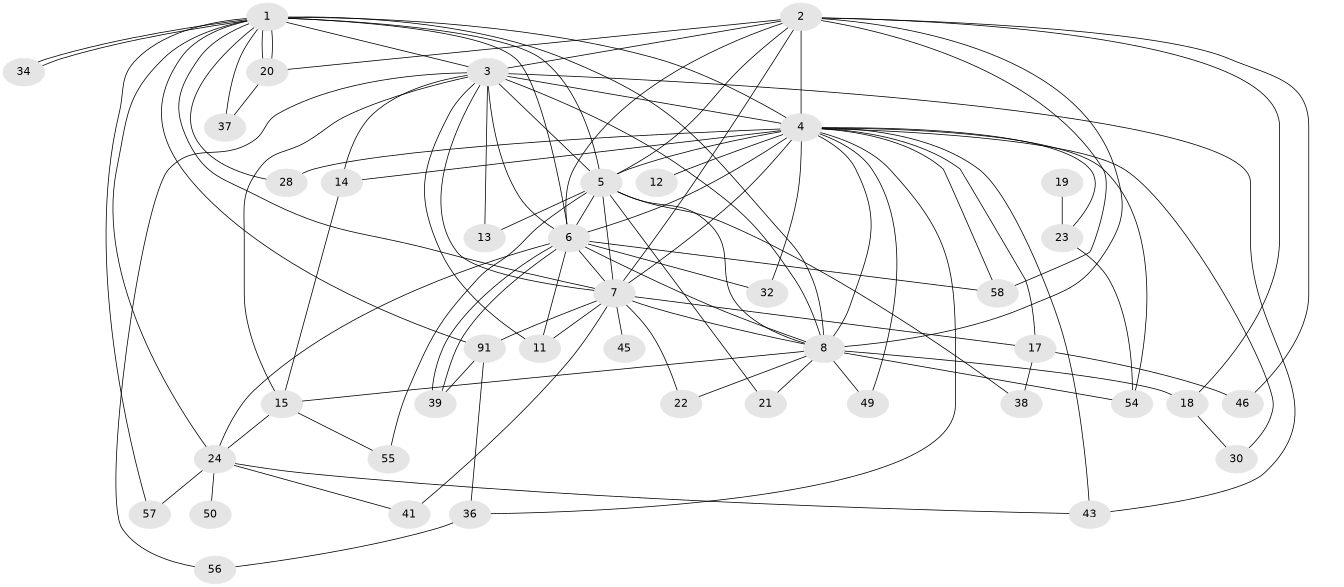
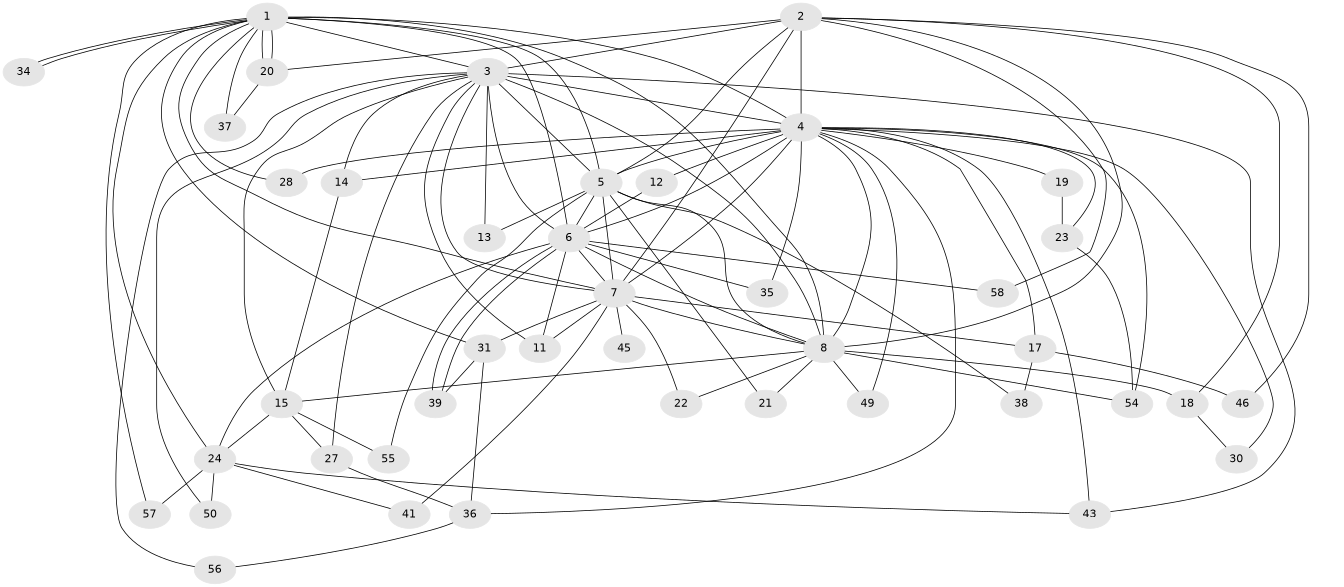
(648, 89) -> (613, 210)
(940, 166) -> (963, 152)
none -> (174, 195)
(767, 293) -> (767, 293)
(485, 349) -> (485, 349)
none -> (332, 459)
